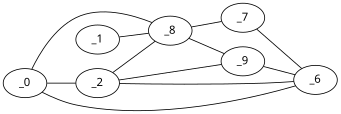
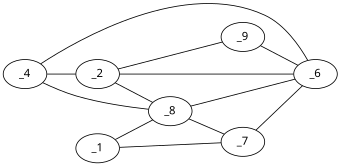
(207, 46) -> (243, 93)
(25, 83) -> (25, 74)
none -> (170, 145)
